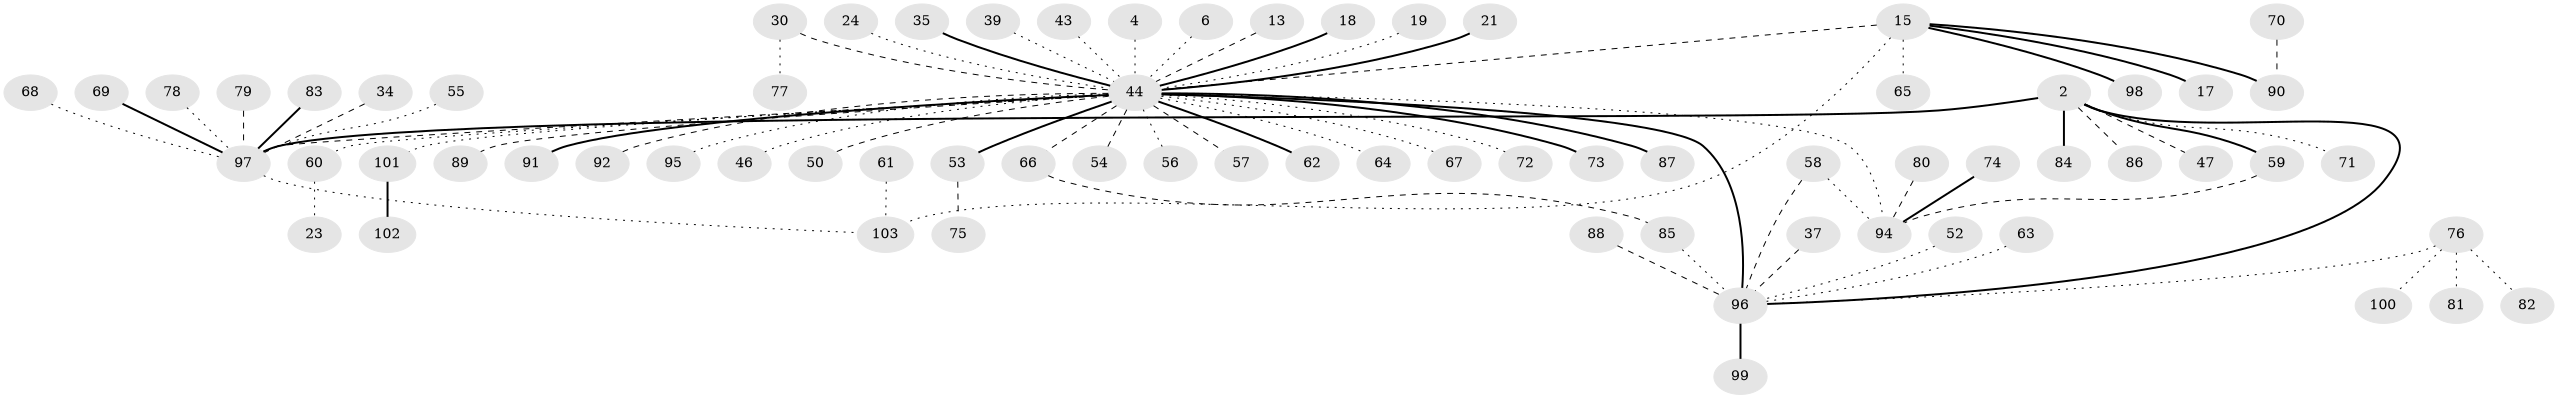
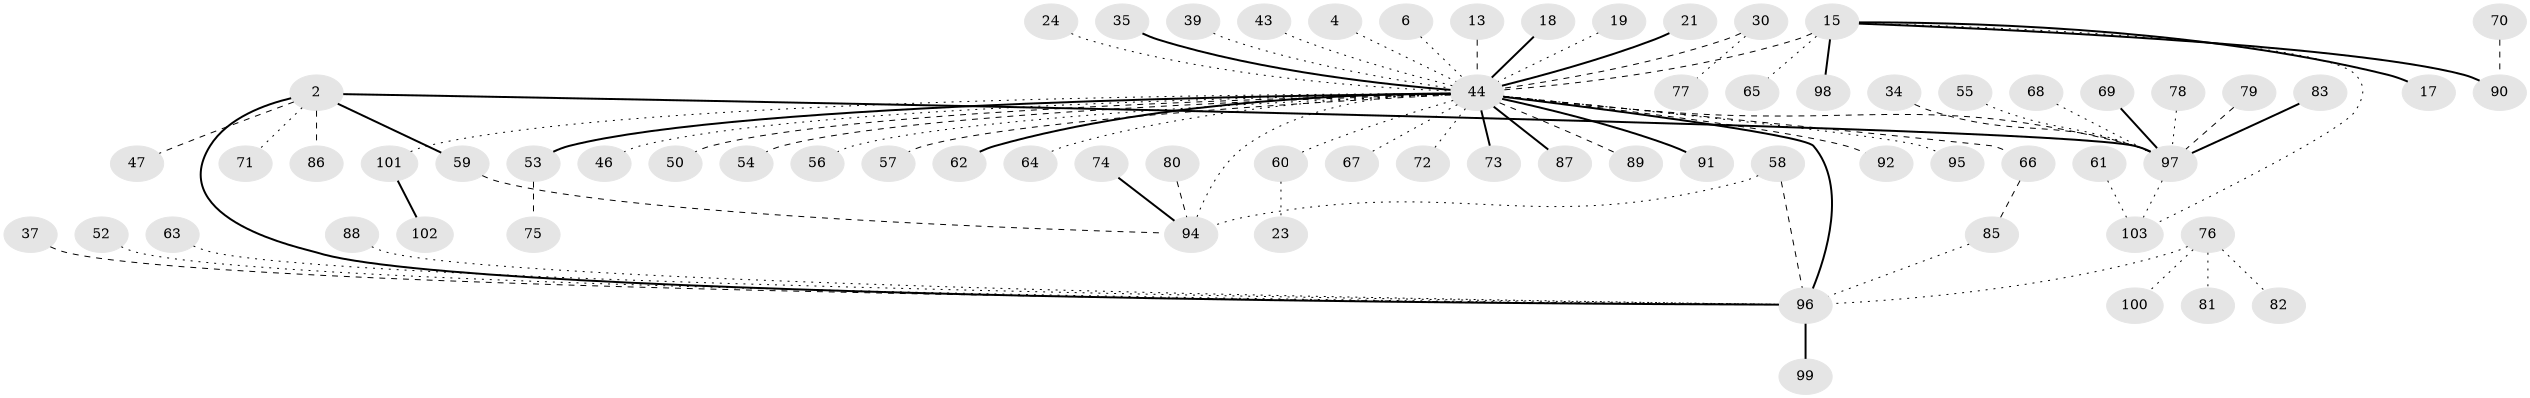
(2064, 164) -> none
(1668, 270) -> (1074, 290)
